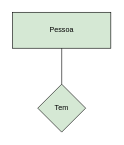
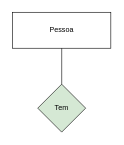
(62, 30) -> (62, 30)
